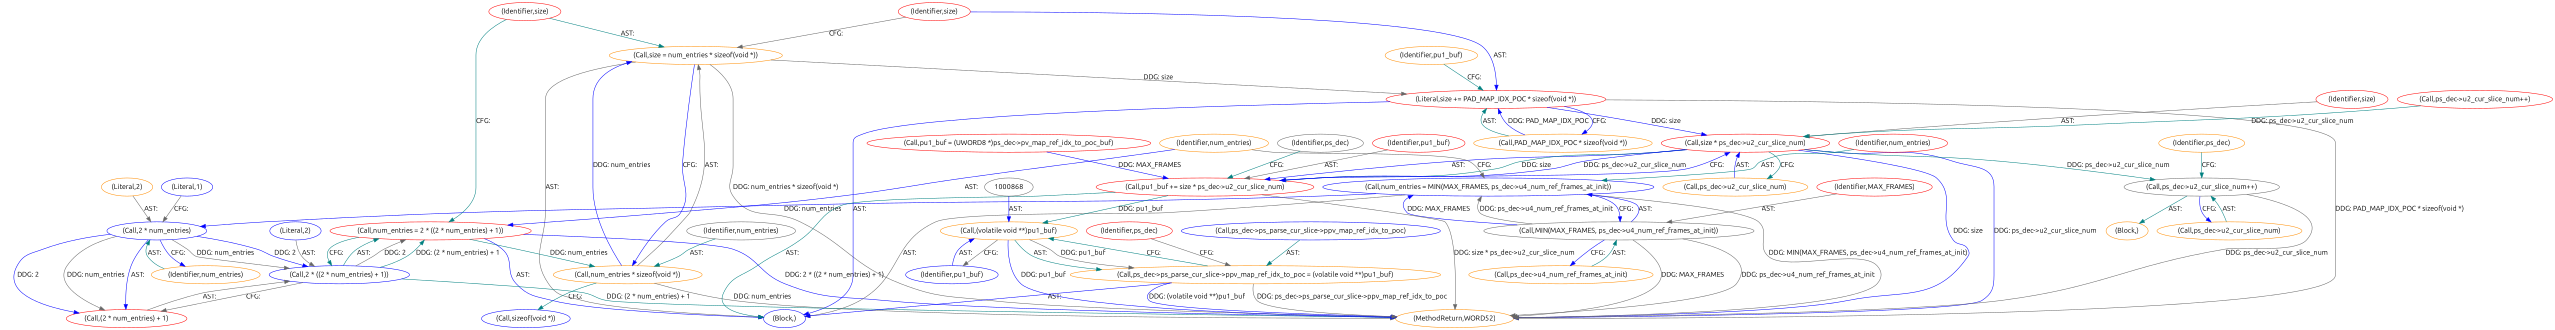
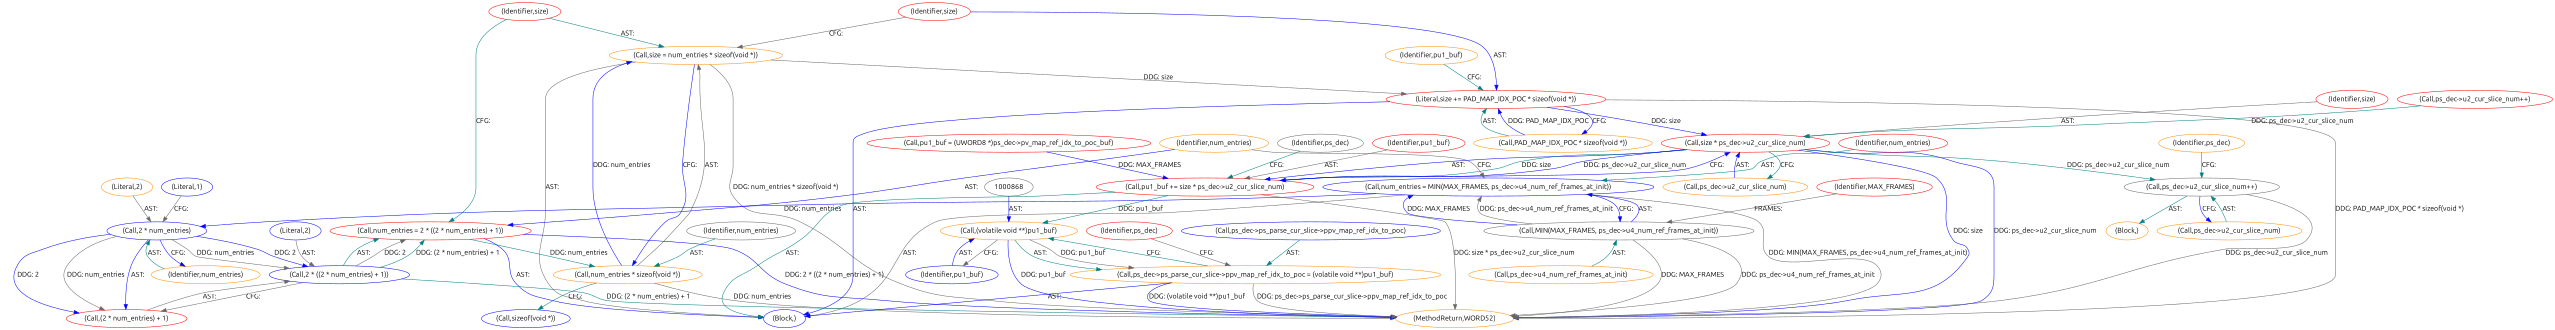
(1769, 209) -> (1769, 209)
(337, 244) -> none
(1589, 251) -> none
